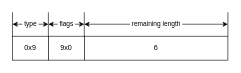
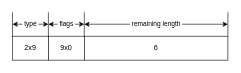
(30, 48) -> (30, 48)
